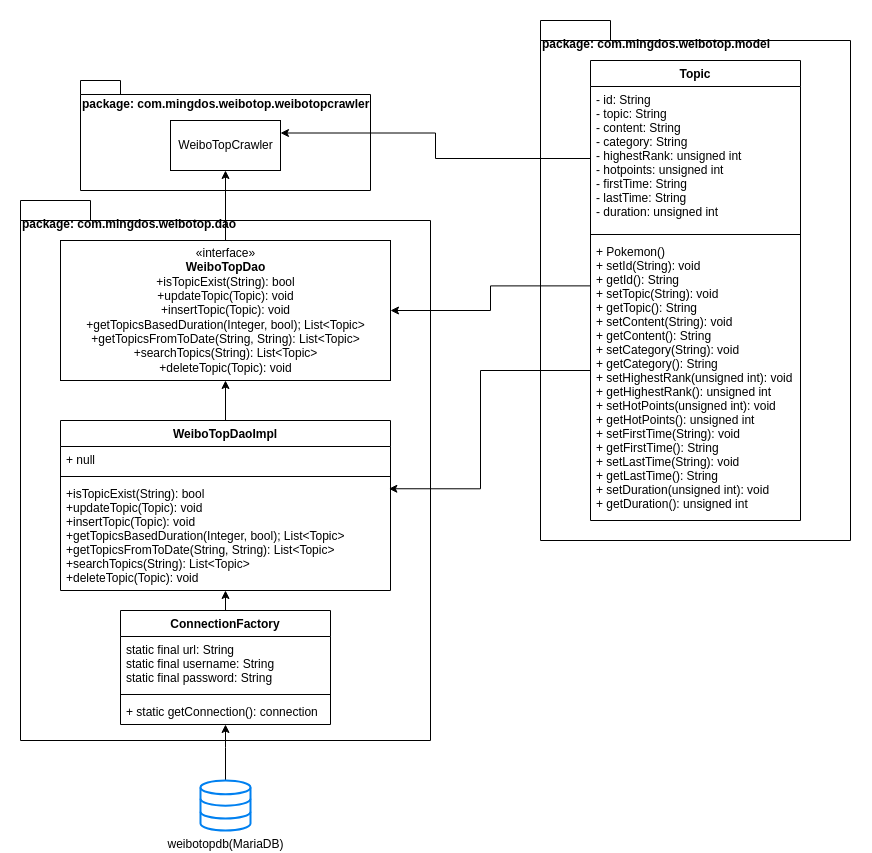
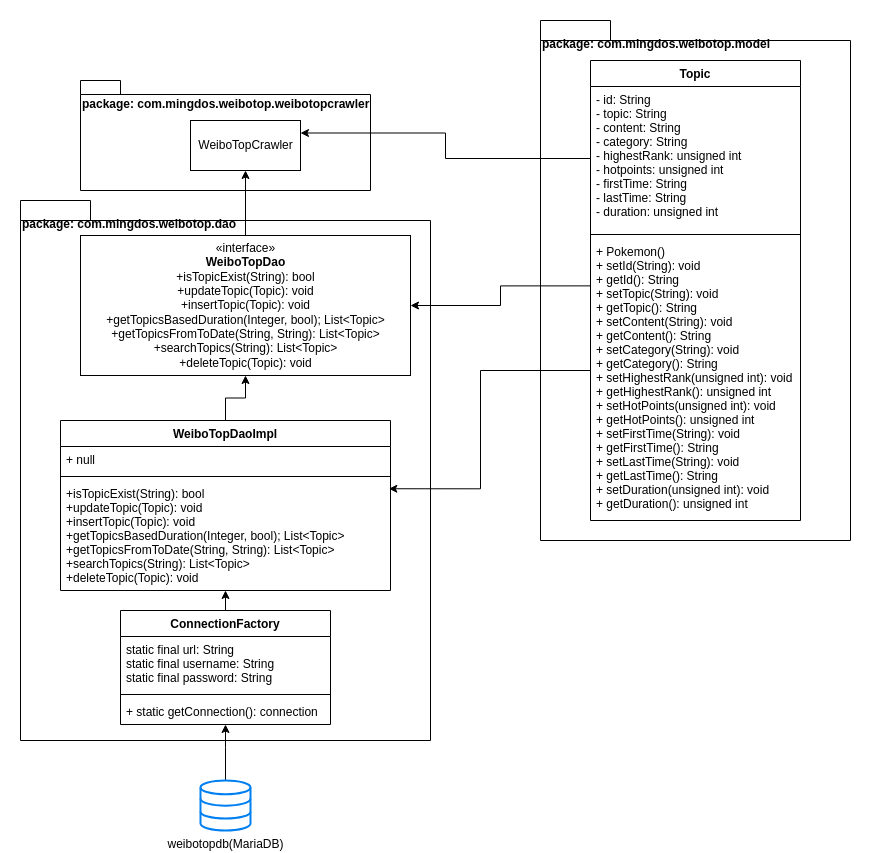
(226, 146) -> (246, 146)
(226, 311) -> (246, 306)
